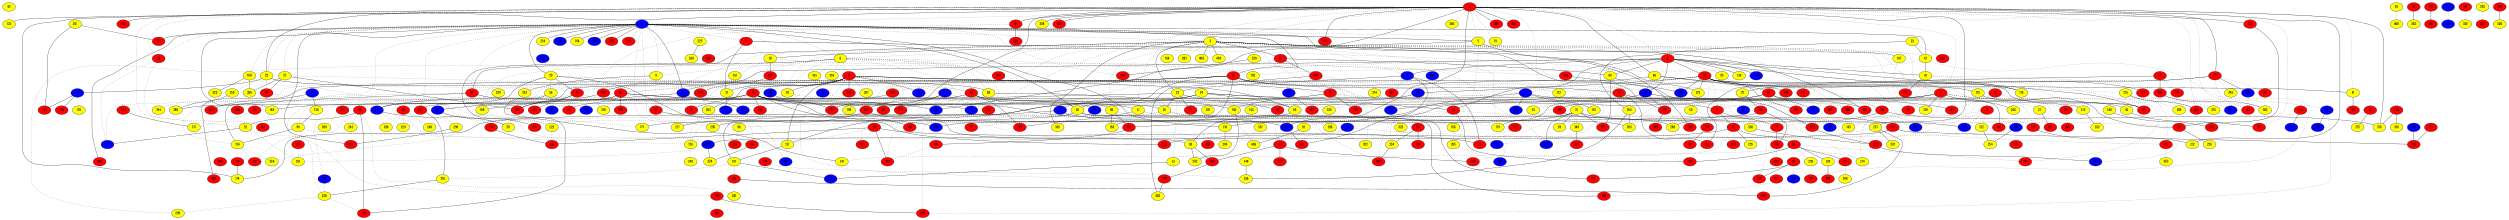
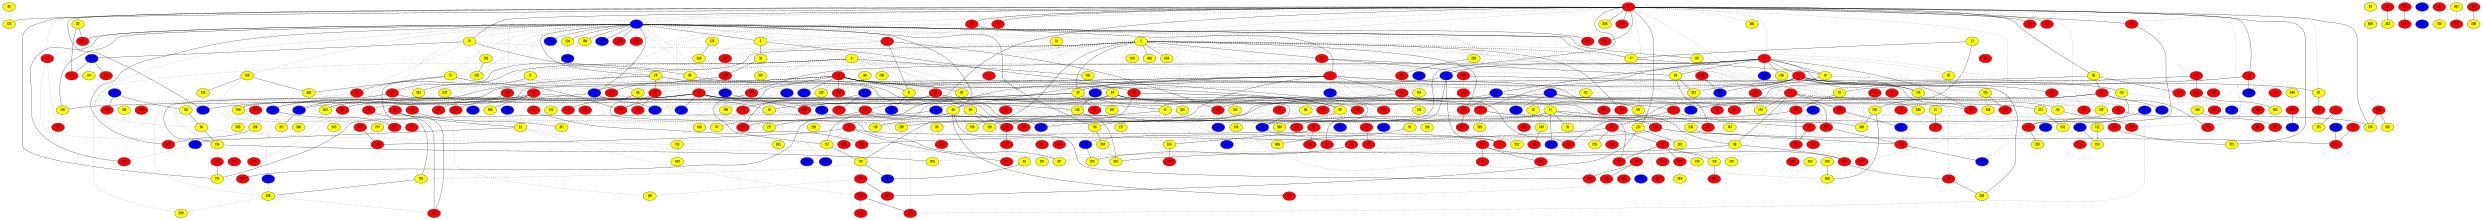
(1027, 62) -> (998, 69)
(204, 102) -> (481, 68)
none -> (1419, 110)
(255, 153) -> (575, 151)
